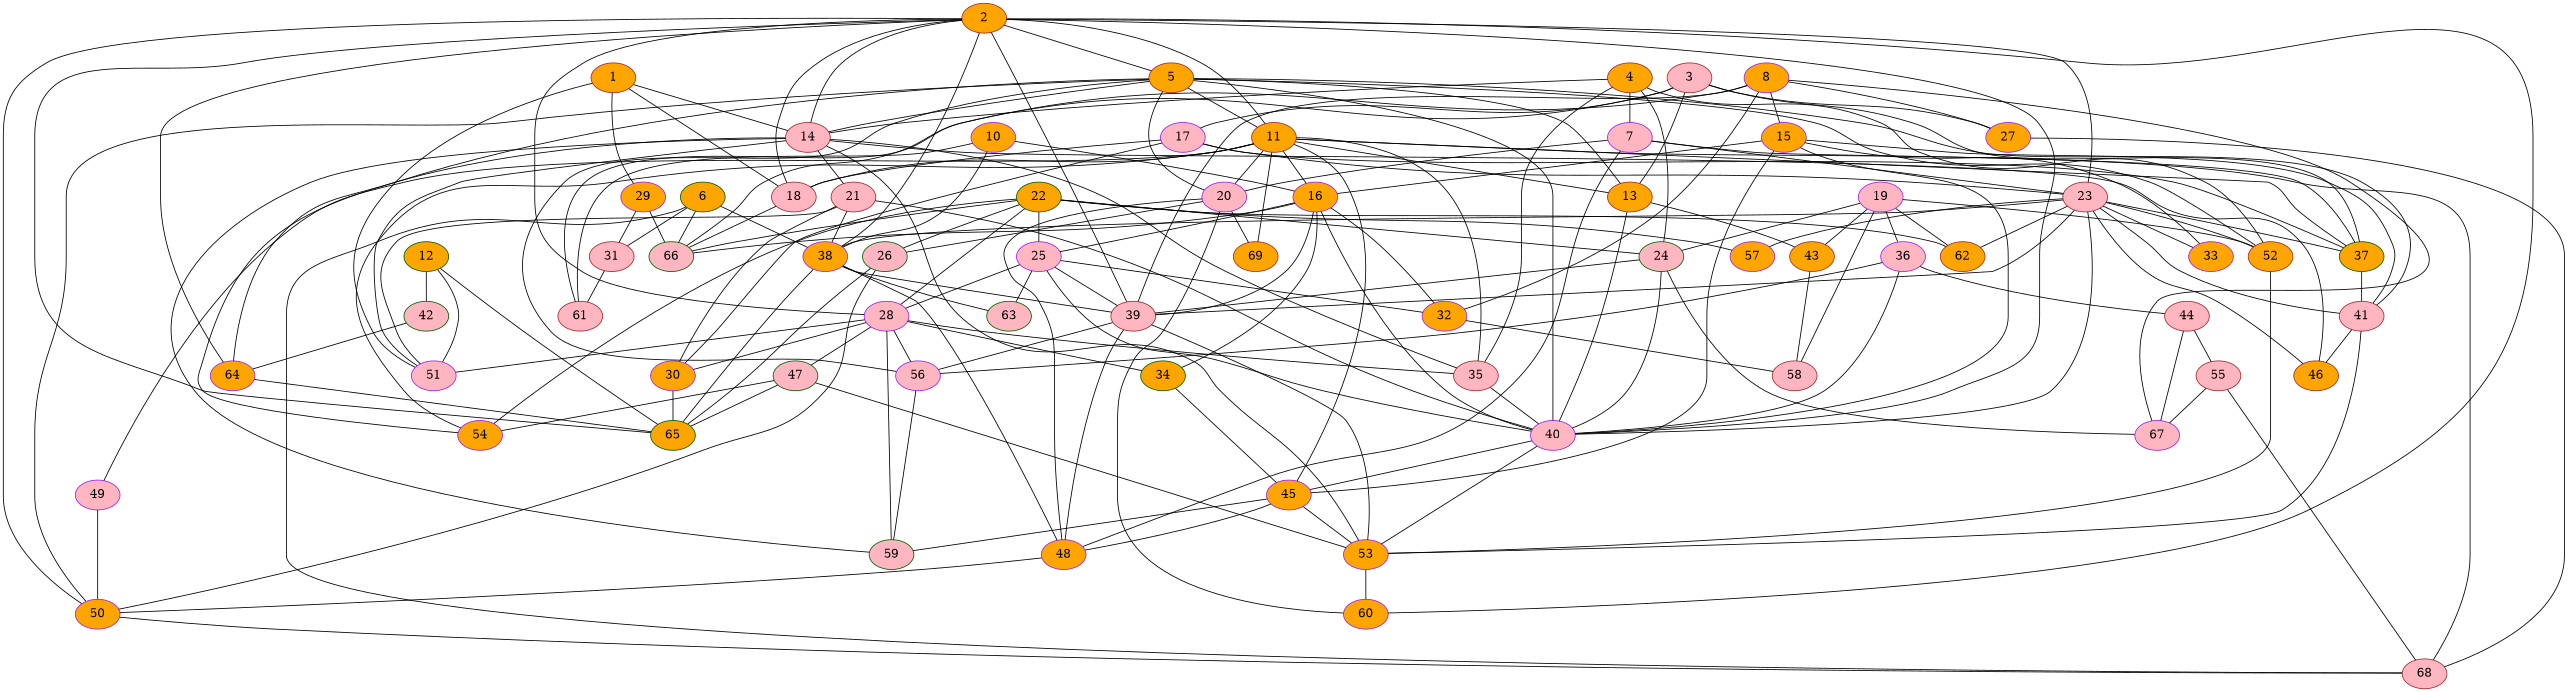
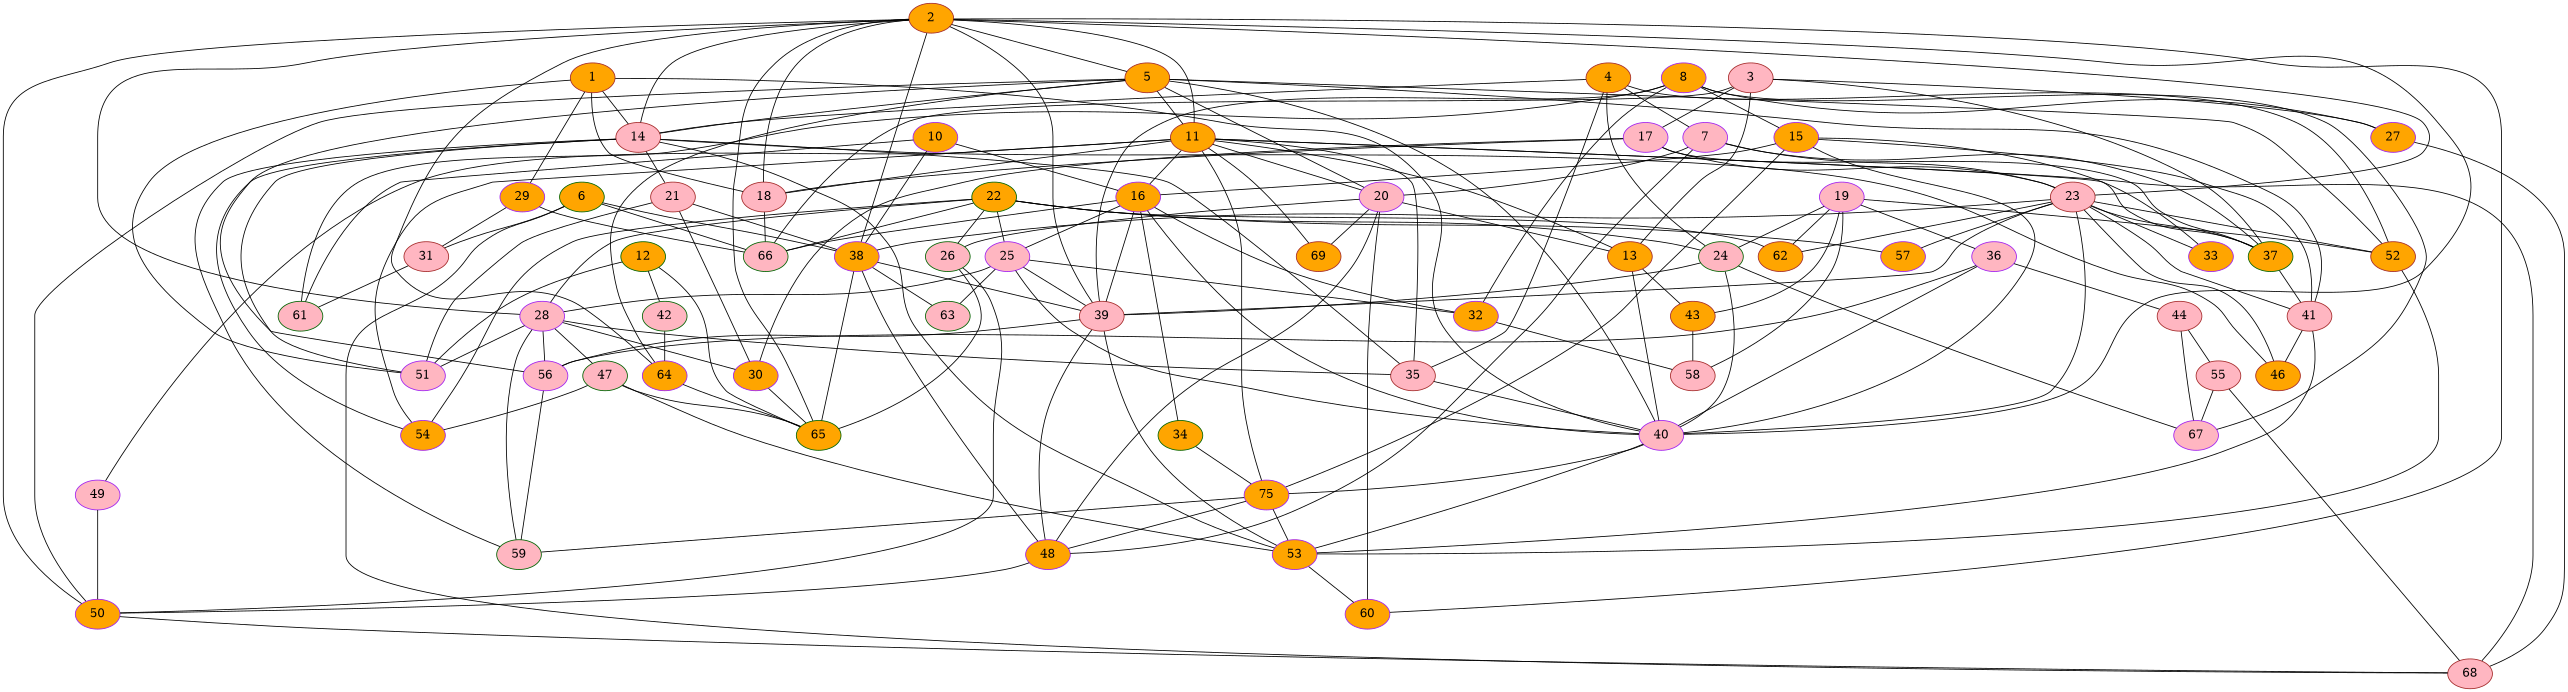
(1490, 102) -> (1537, 234)
(1210, 297) -> (1217, 122)
(580, 316) -> (300, 316)
(978, 337) -> none
(1289, 495) -> (1266, 495)
